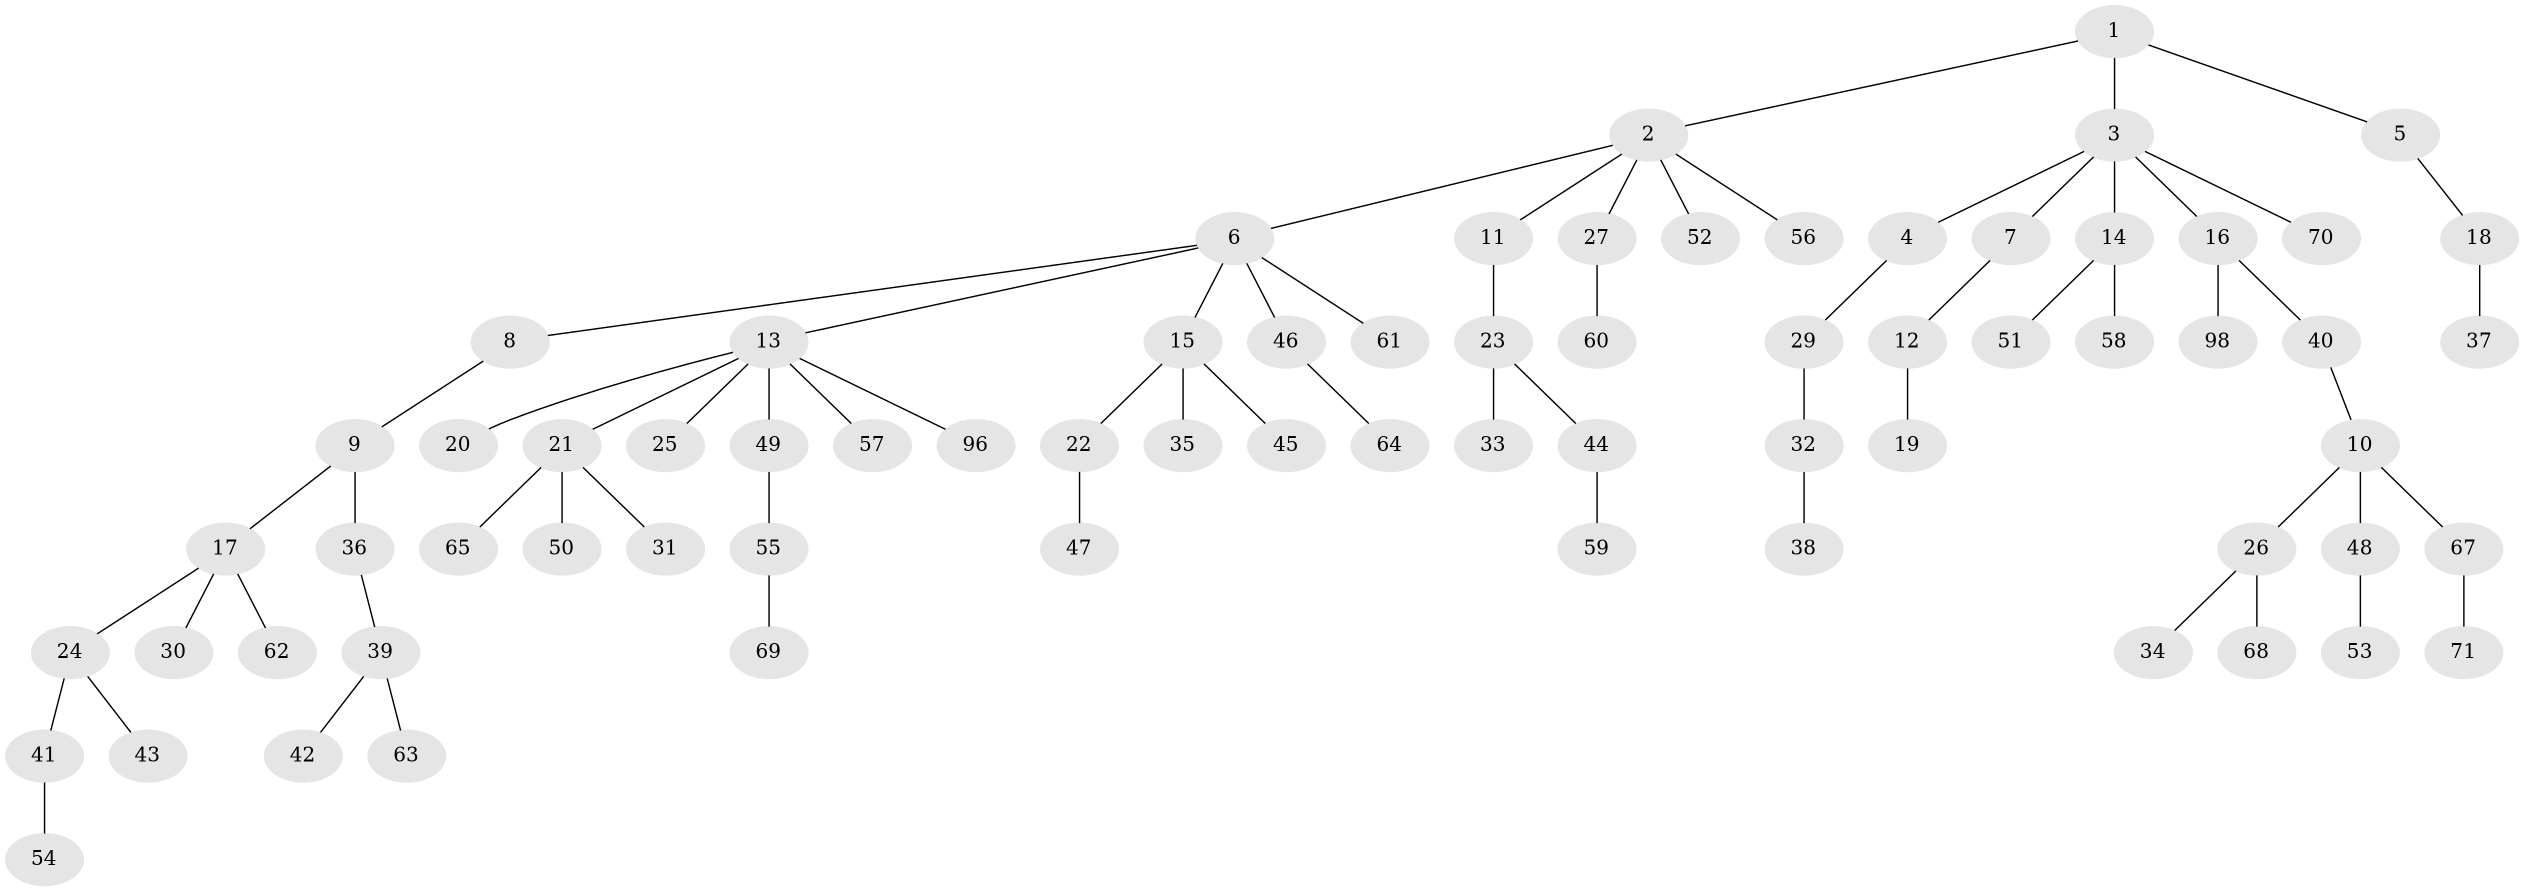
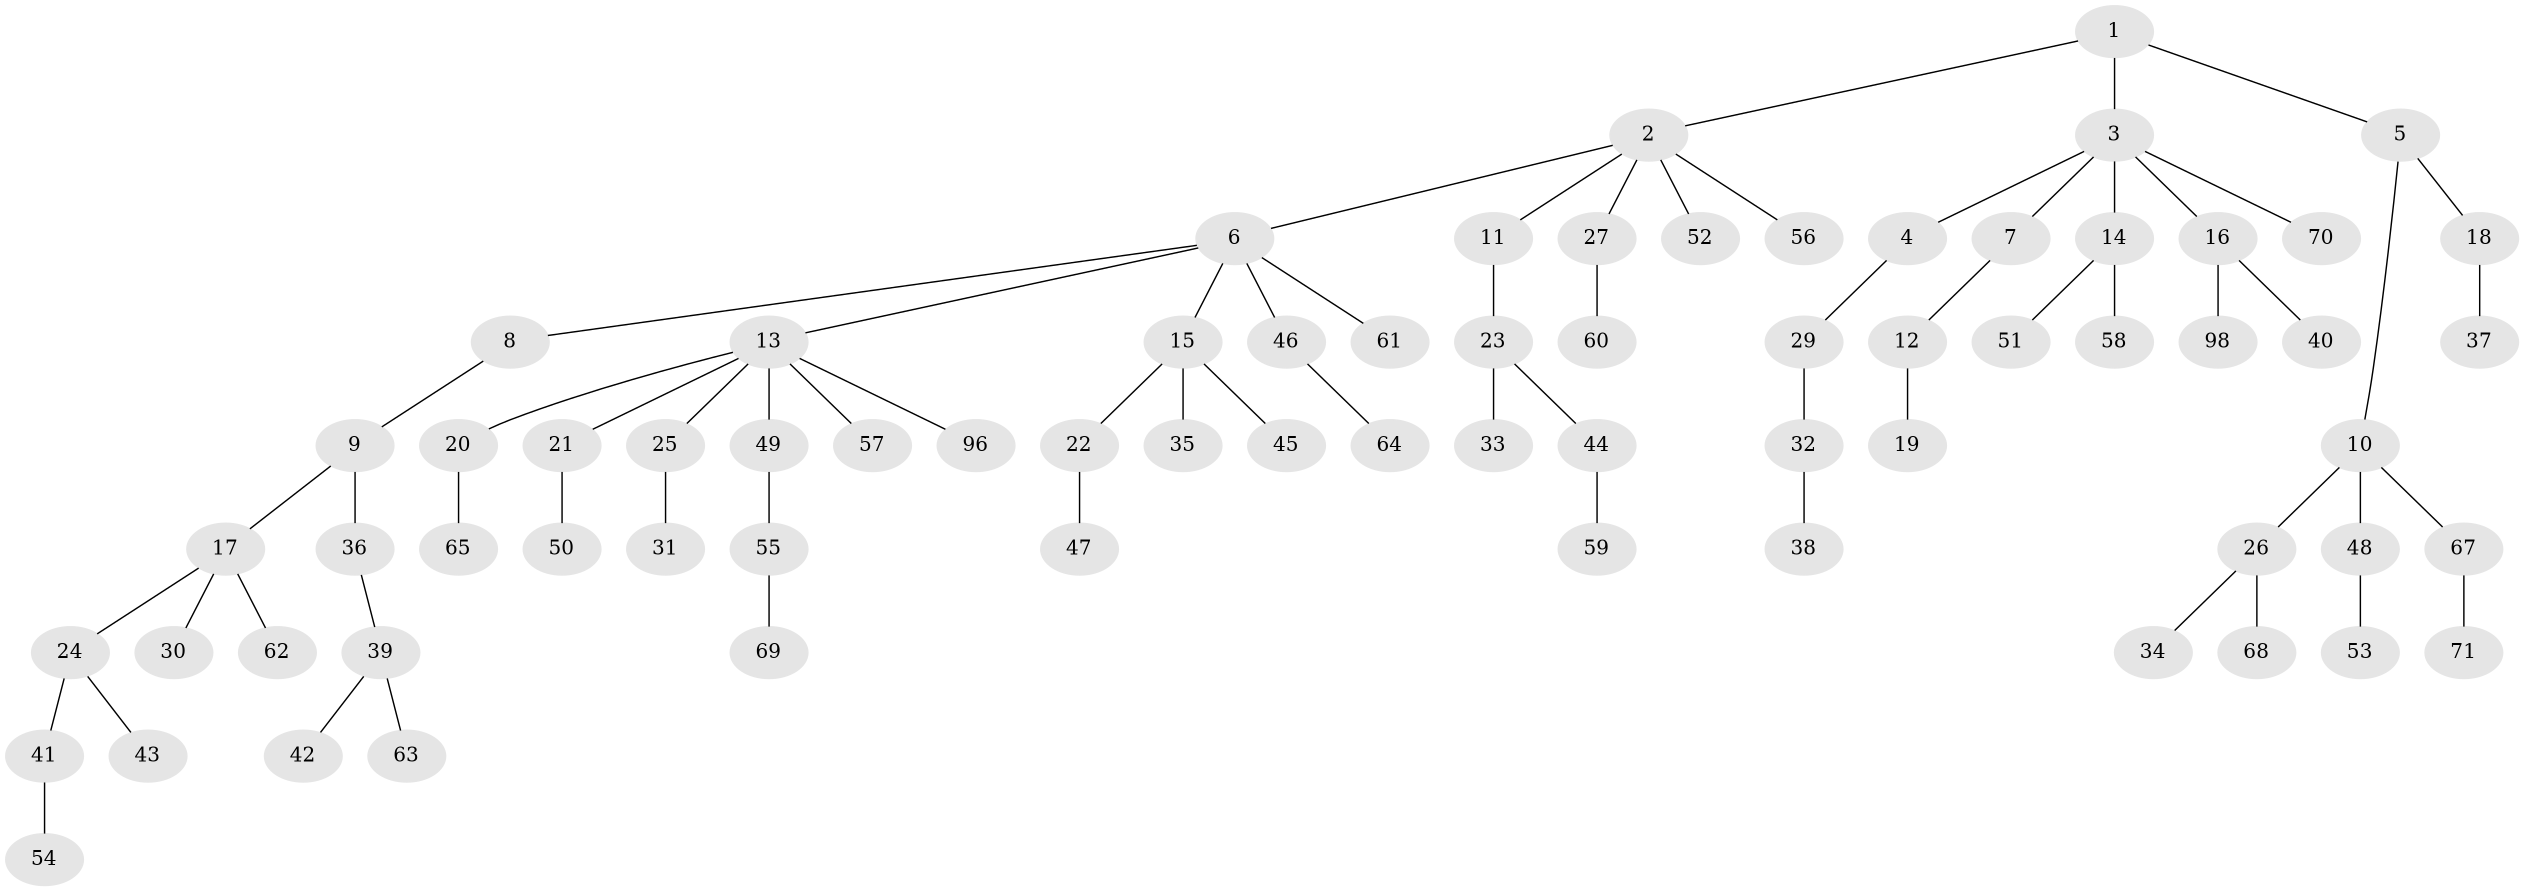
(2341, 394) -> (2384, 291)
(510, 497) -> (459, 498)
(614, 497) -> (666, 498)
